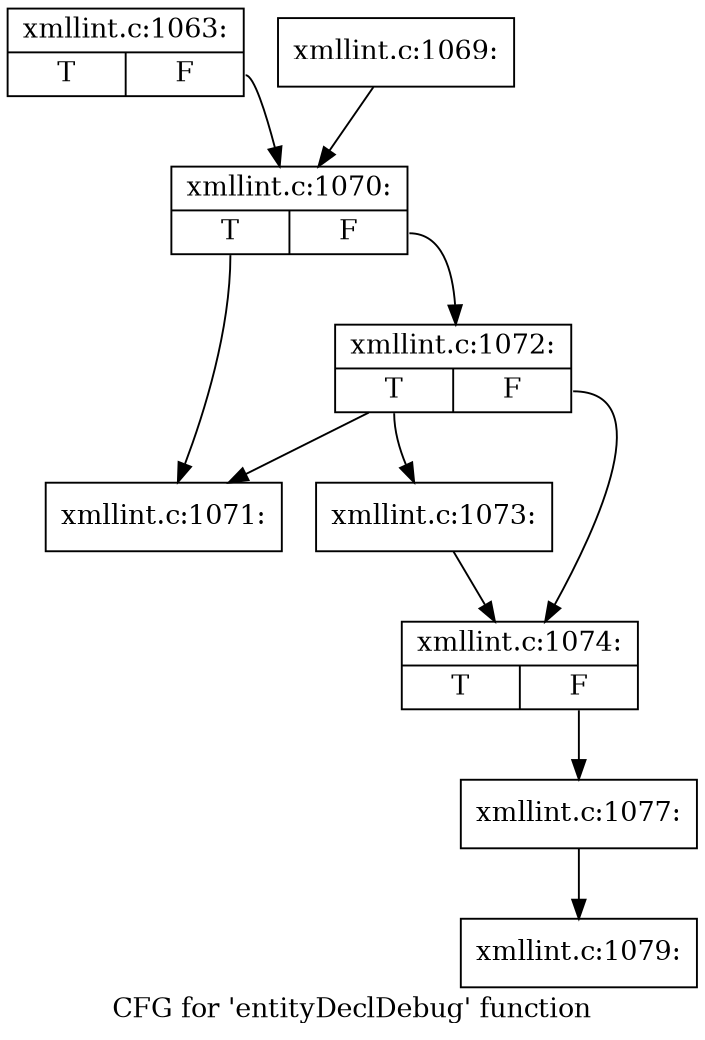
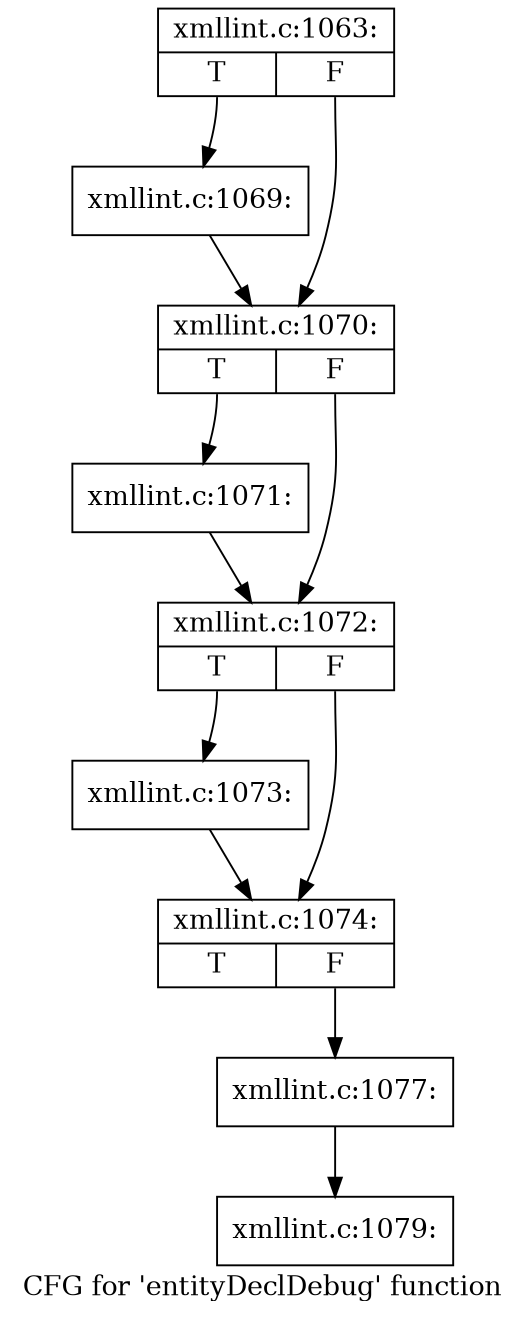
none -> (215, 123)
(307, 443) -> (226, 559)
